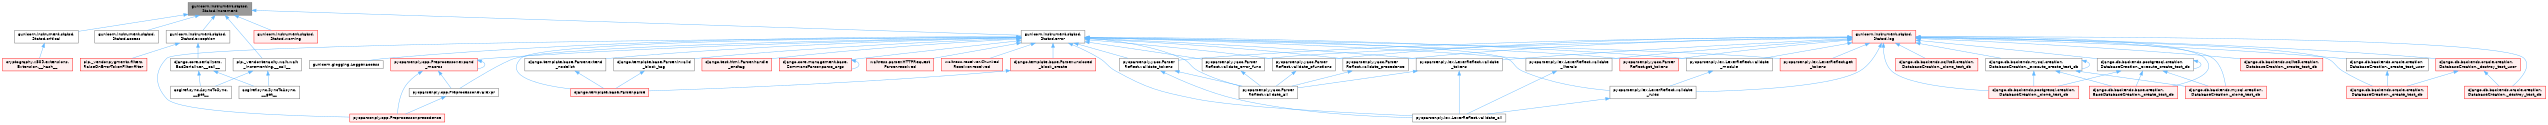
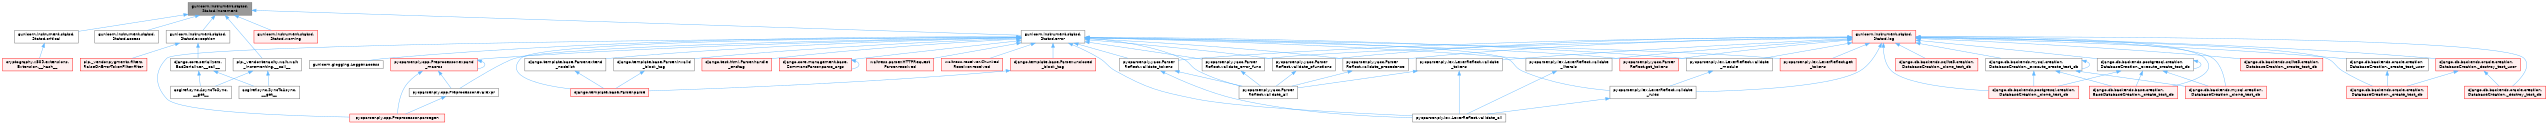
(1253, 47) -> none
(1053, 65) -> (1053, 65)
(397, 118) -> (397, 118)
